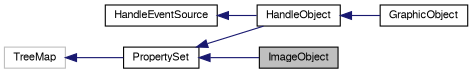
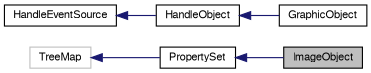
(235, 35) -> none
